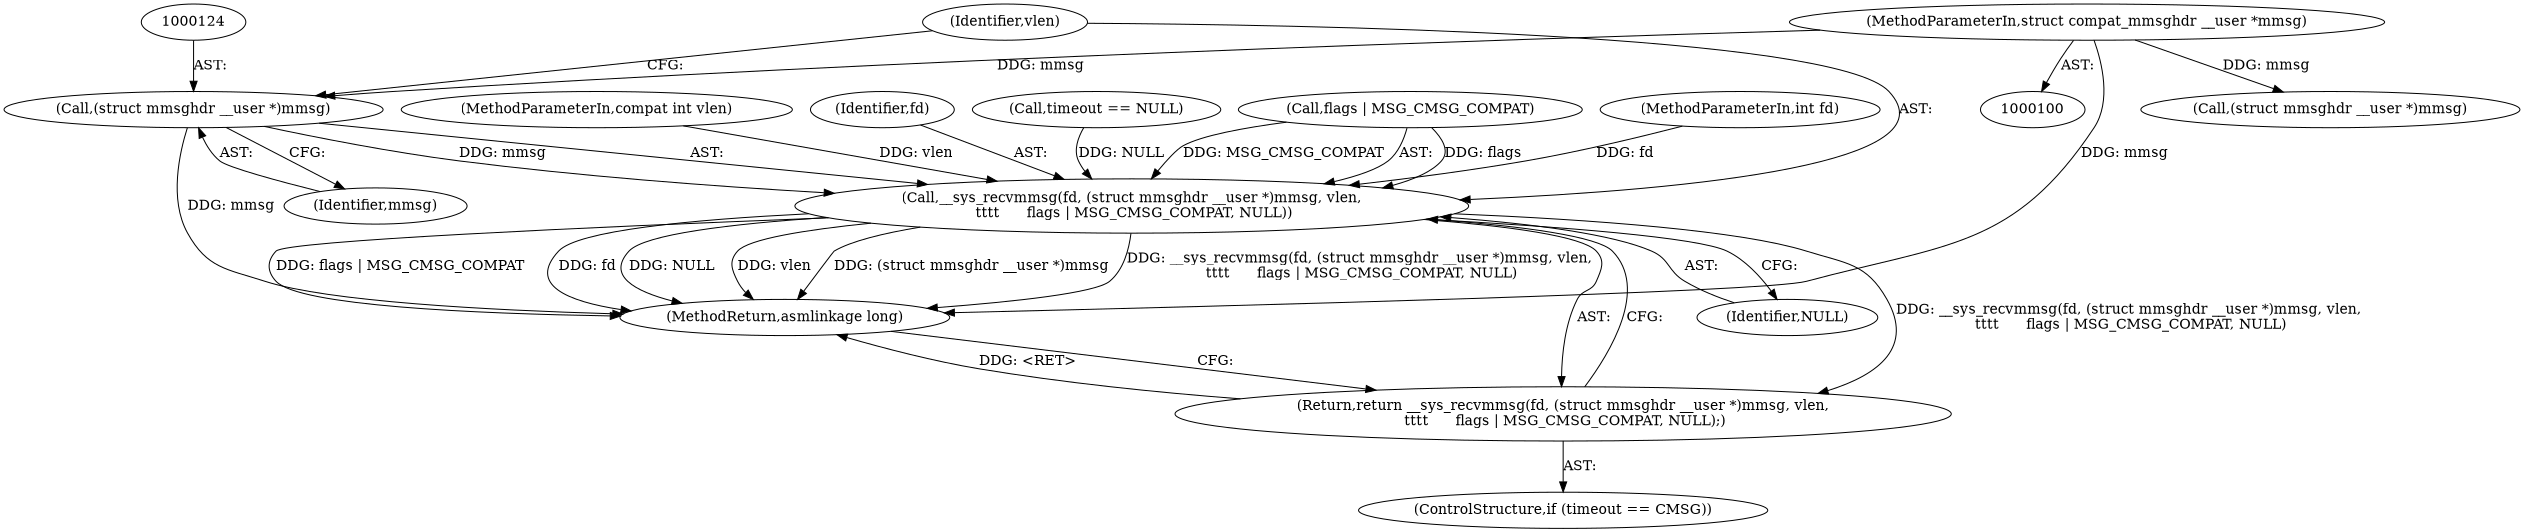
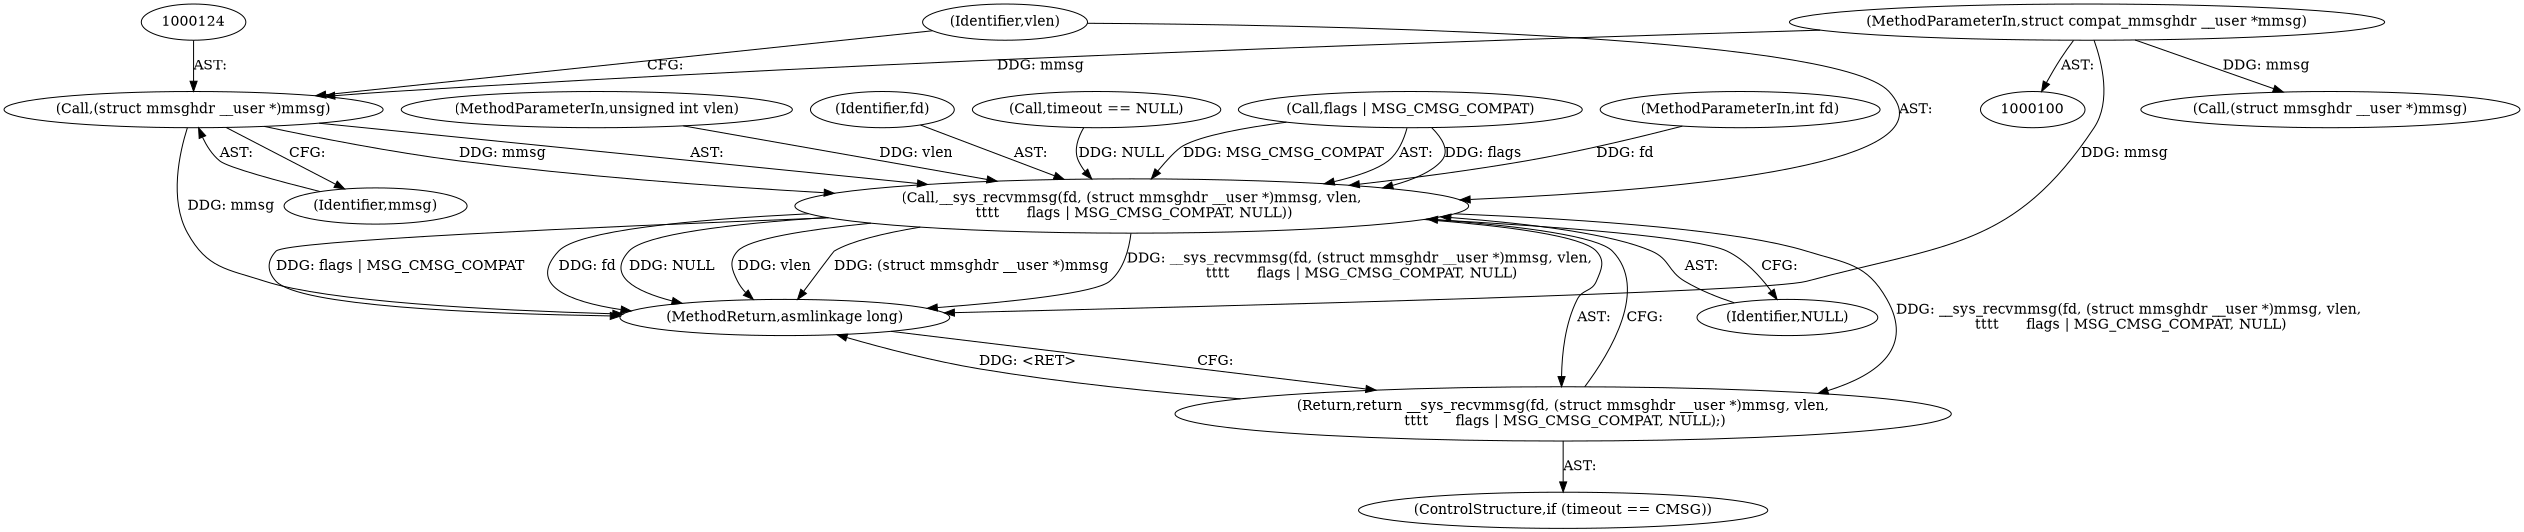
(597, 110) -> (597, 110)
